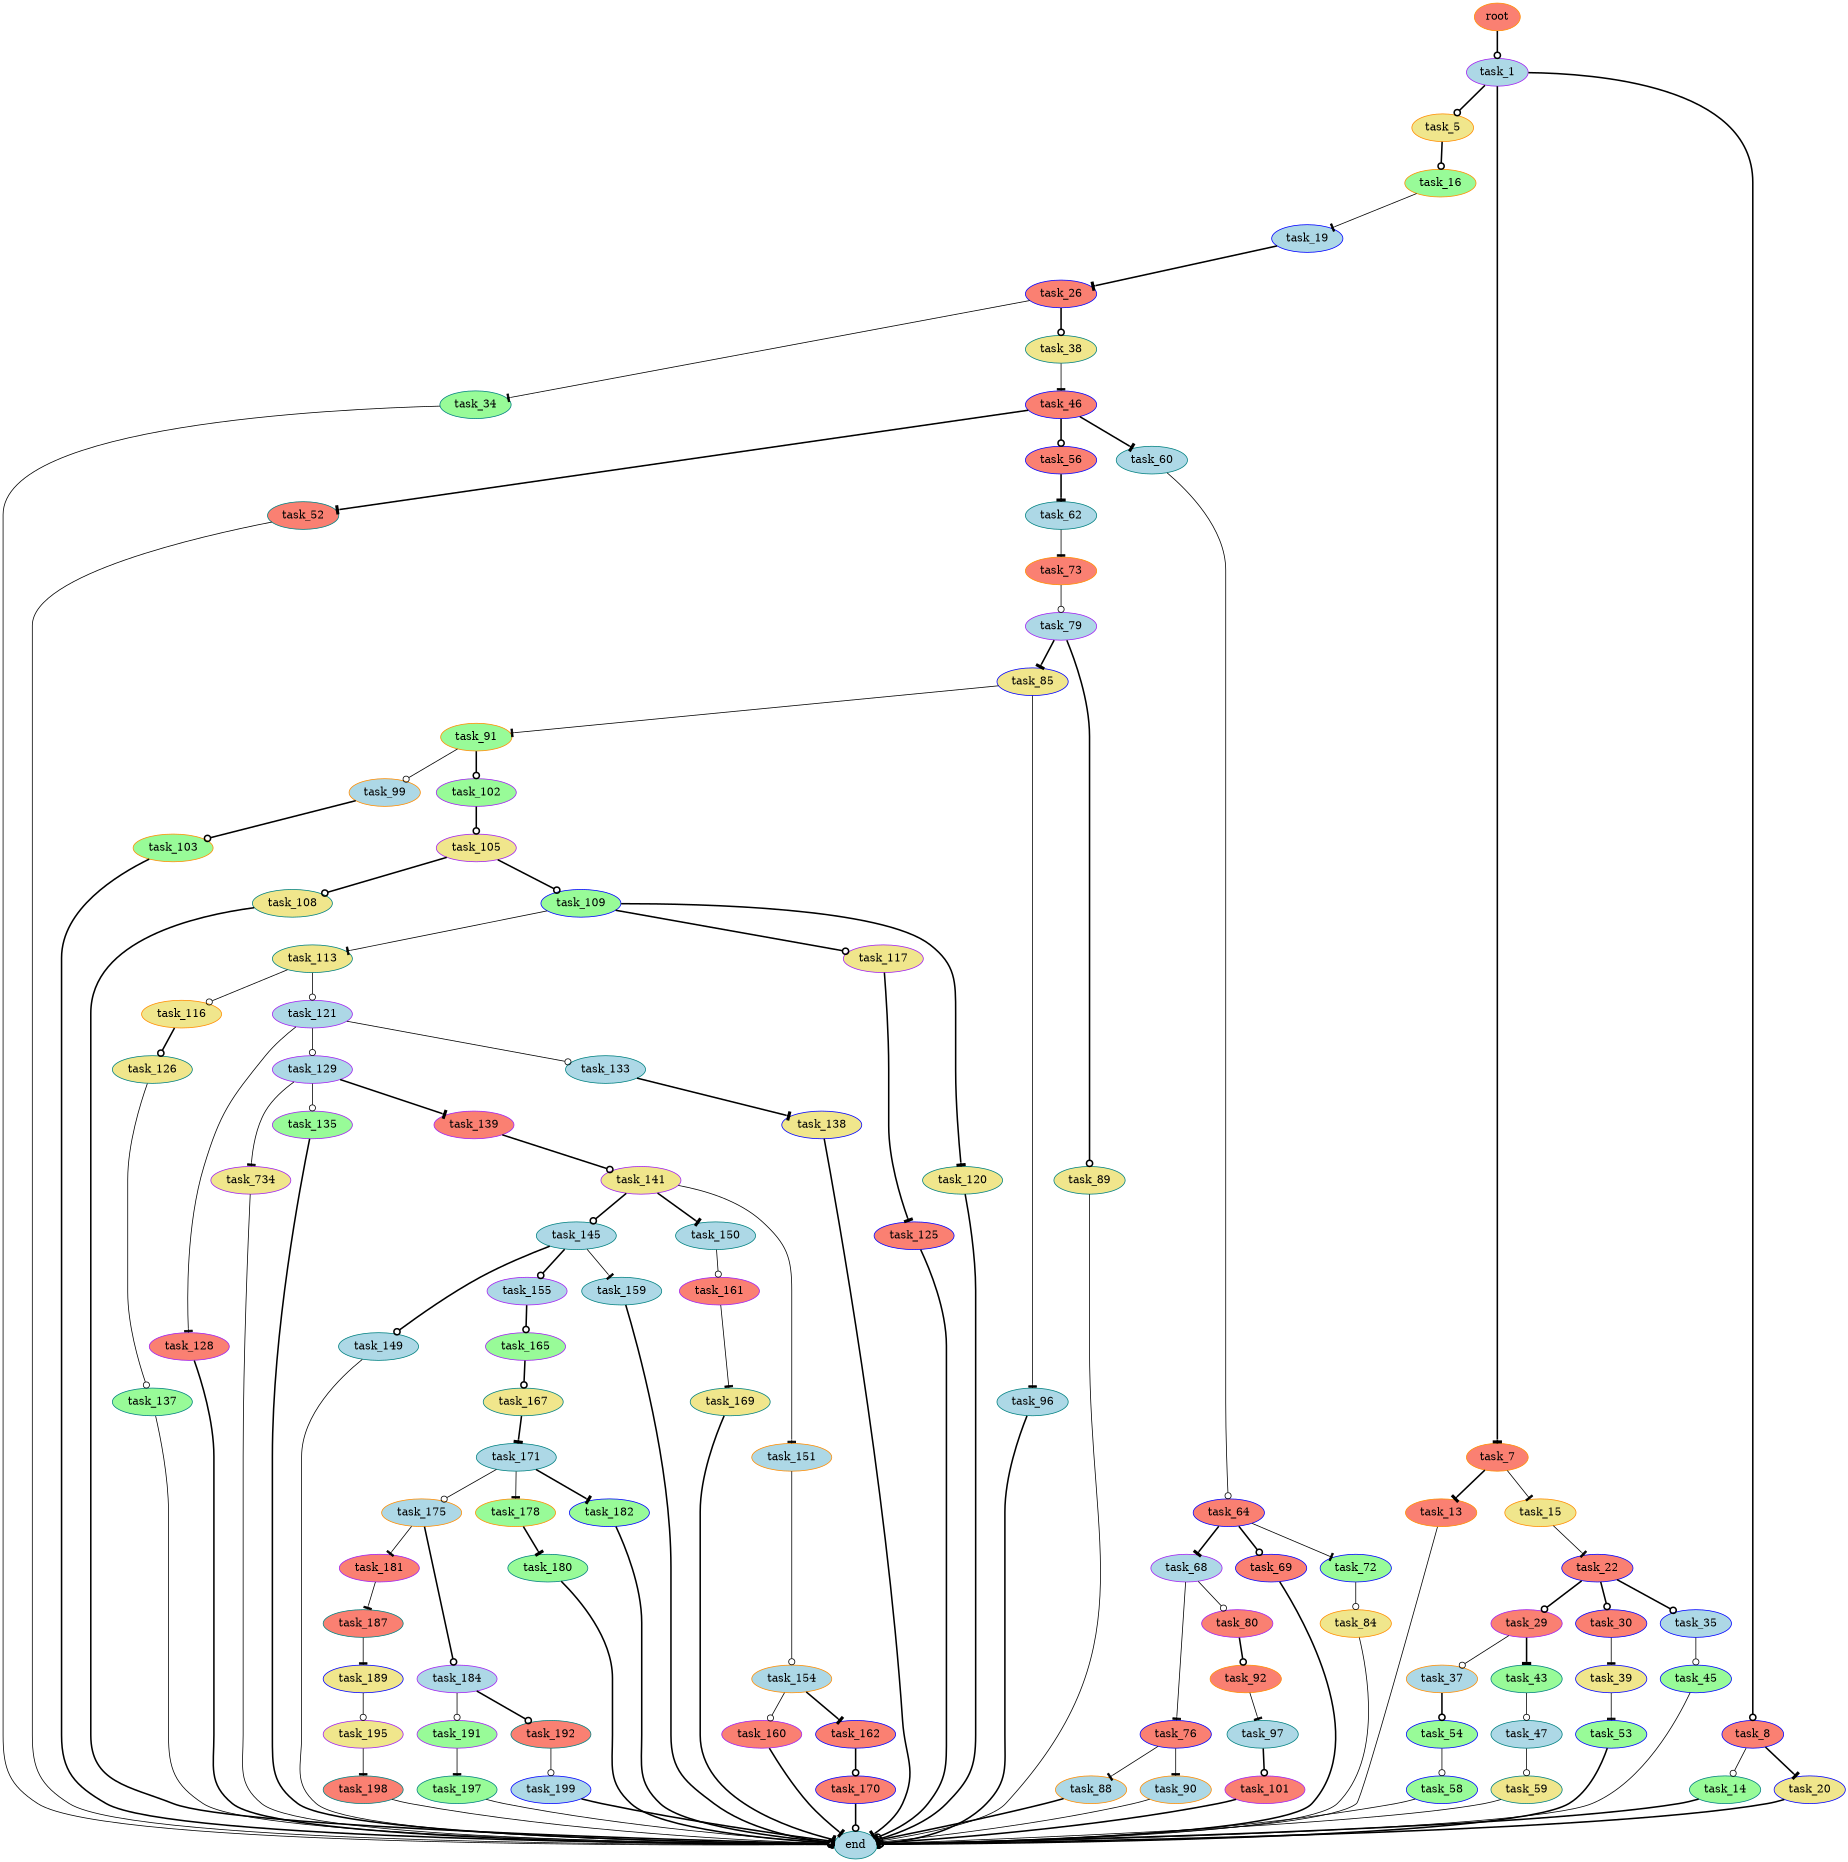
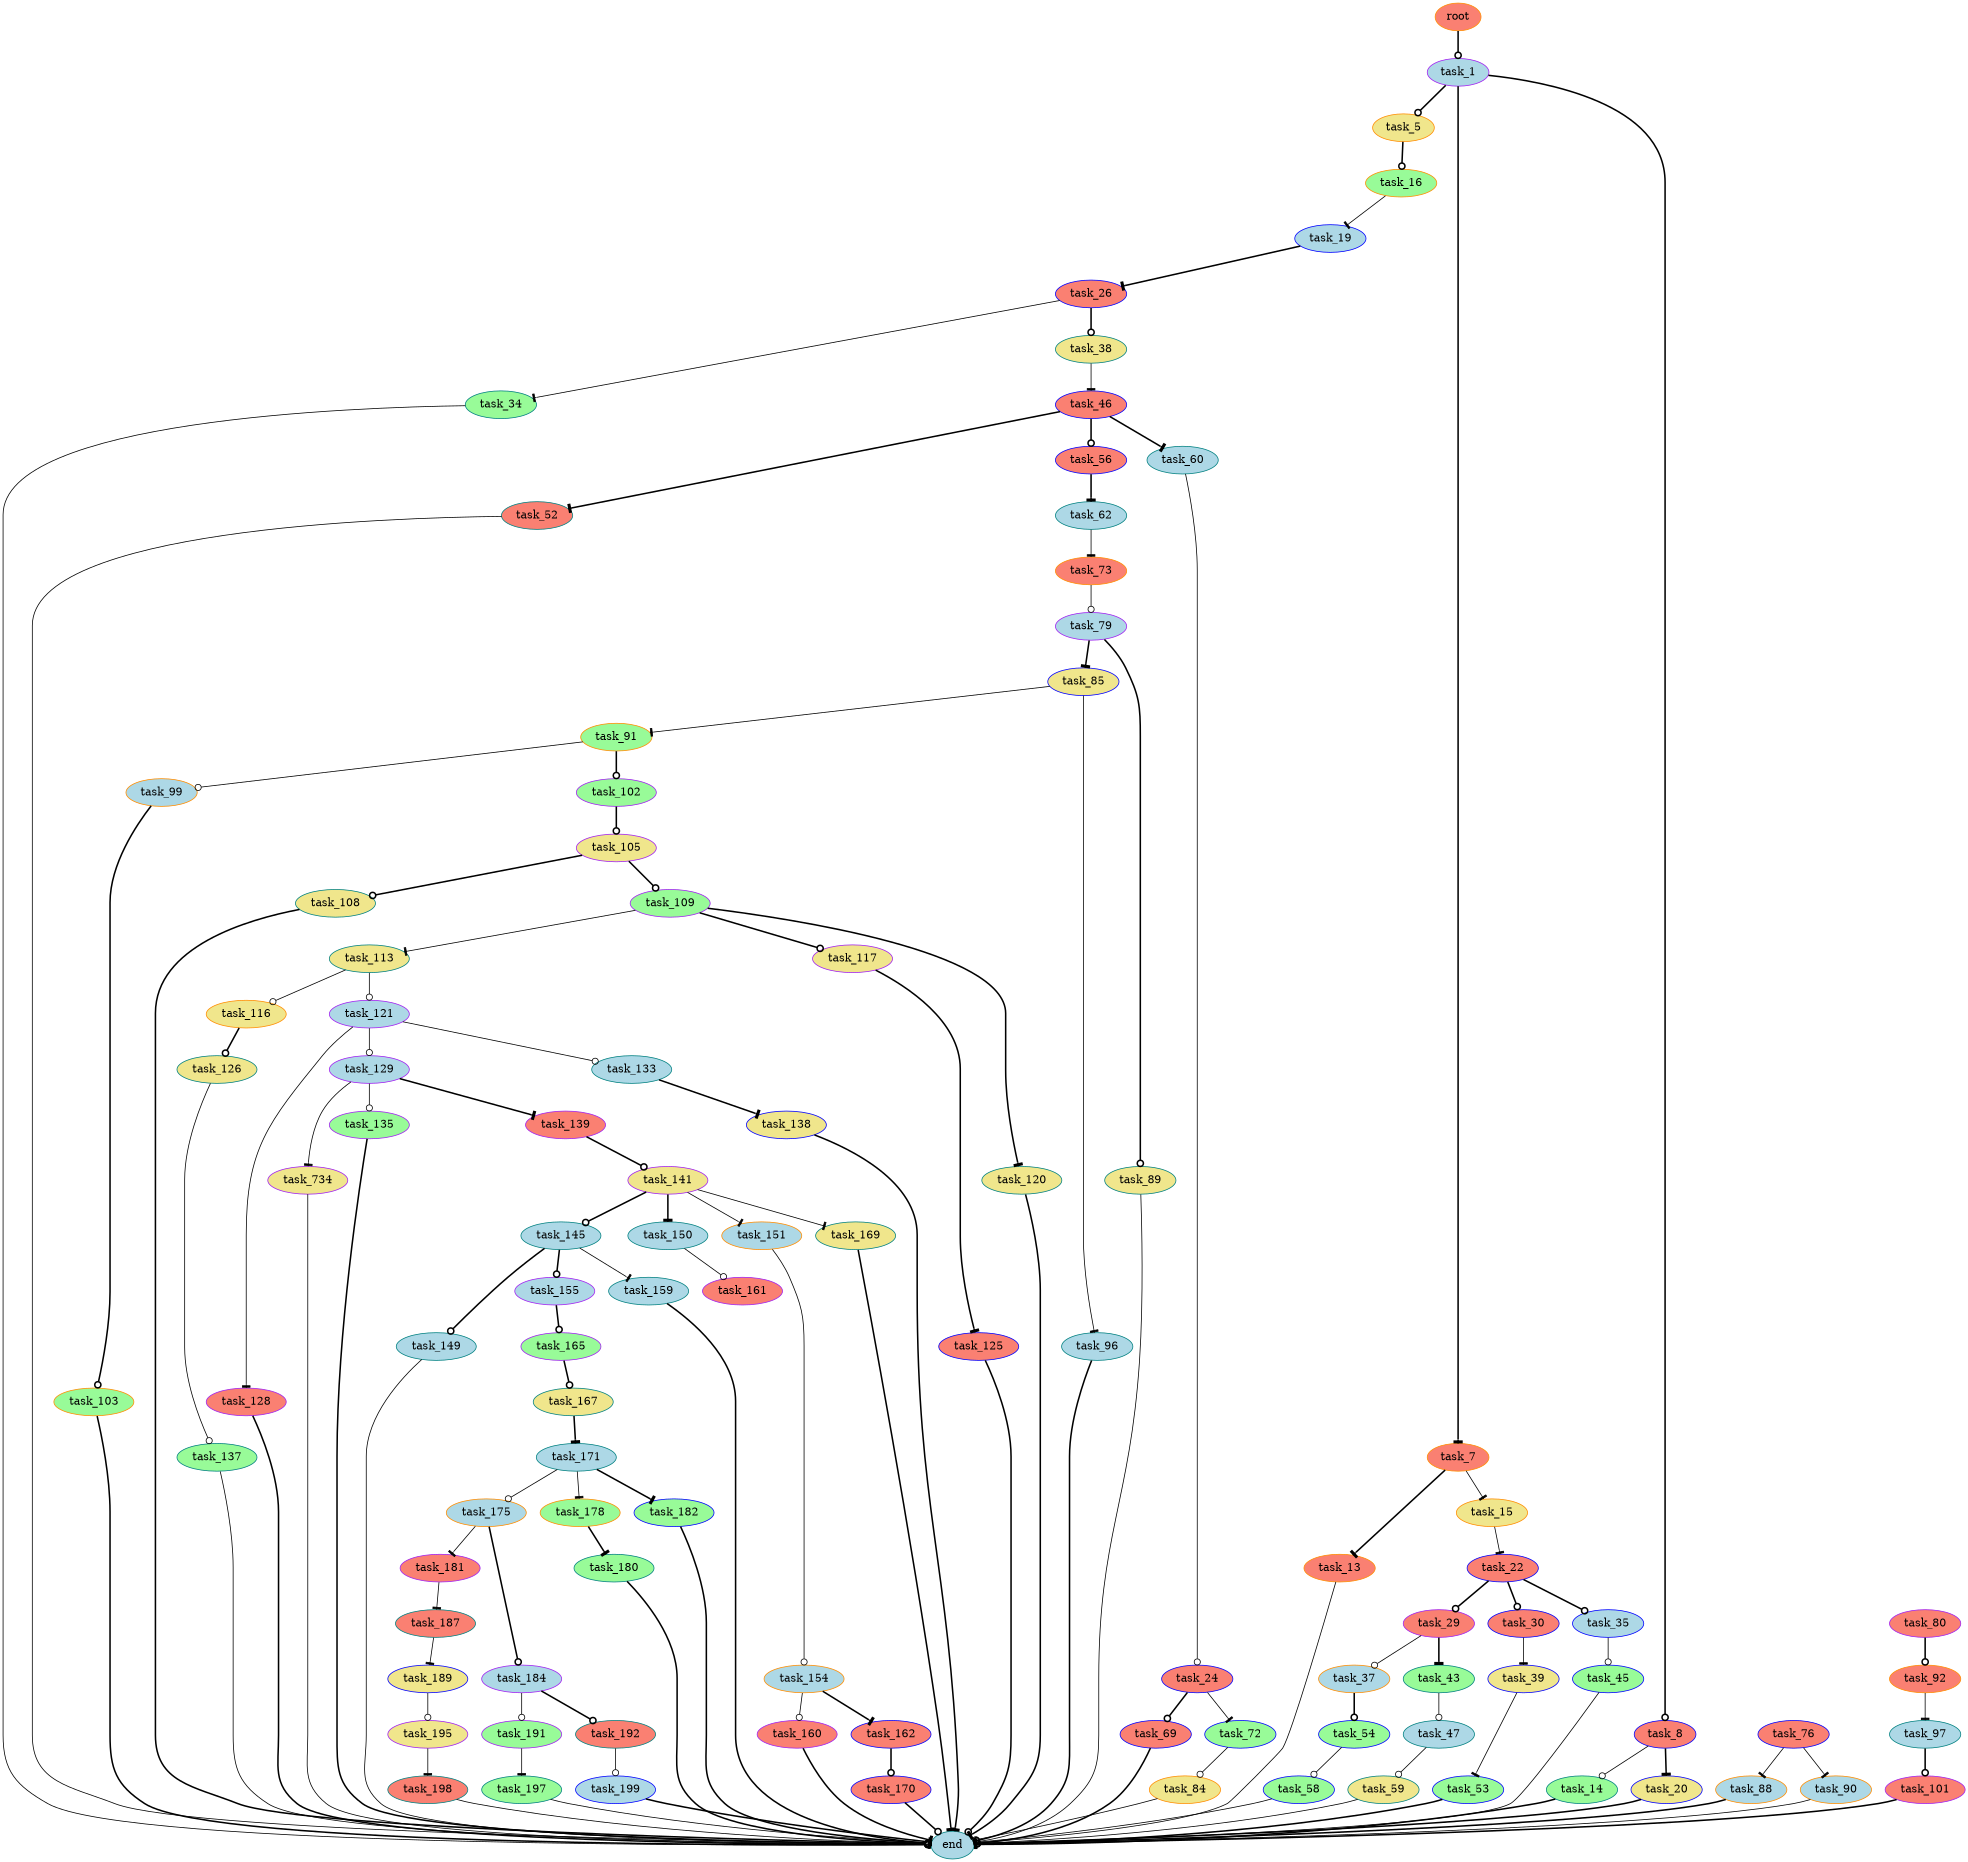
(581, 903) -> (670, 903)
(725, 1345) -> (760, 1207)
(1229, 1513) -> (1197, 1679)
(1186, 1568) -> none
